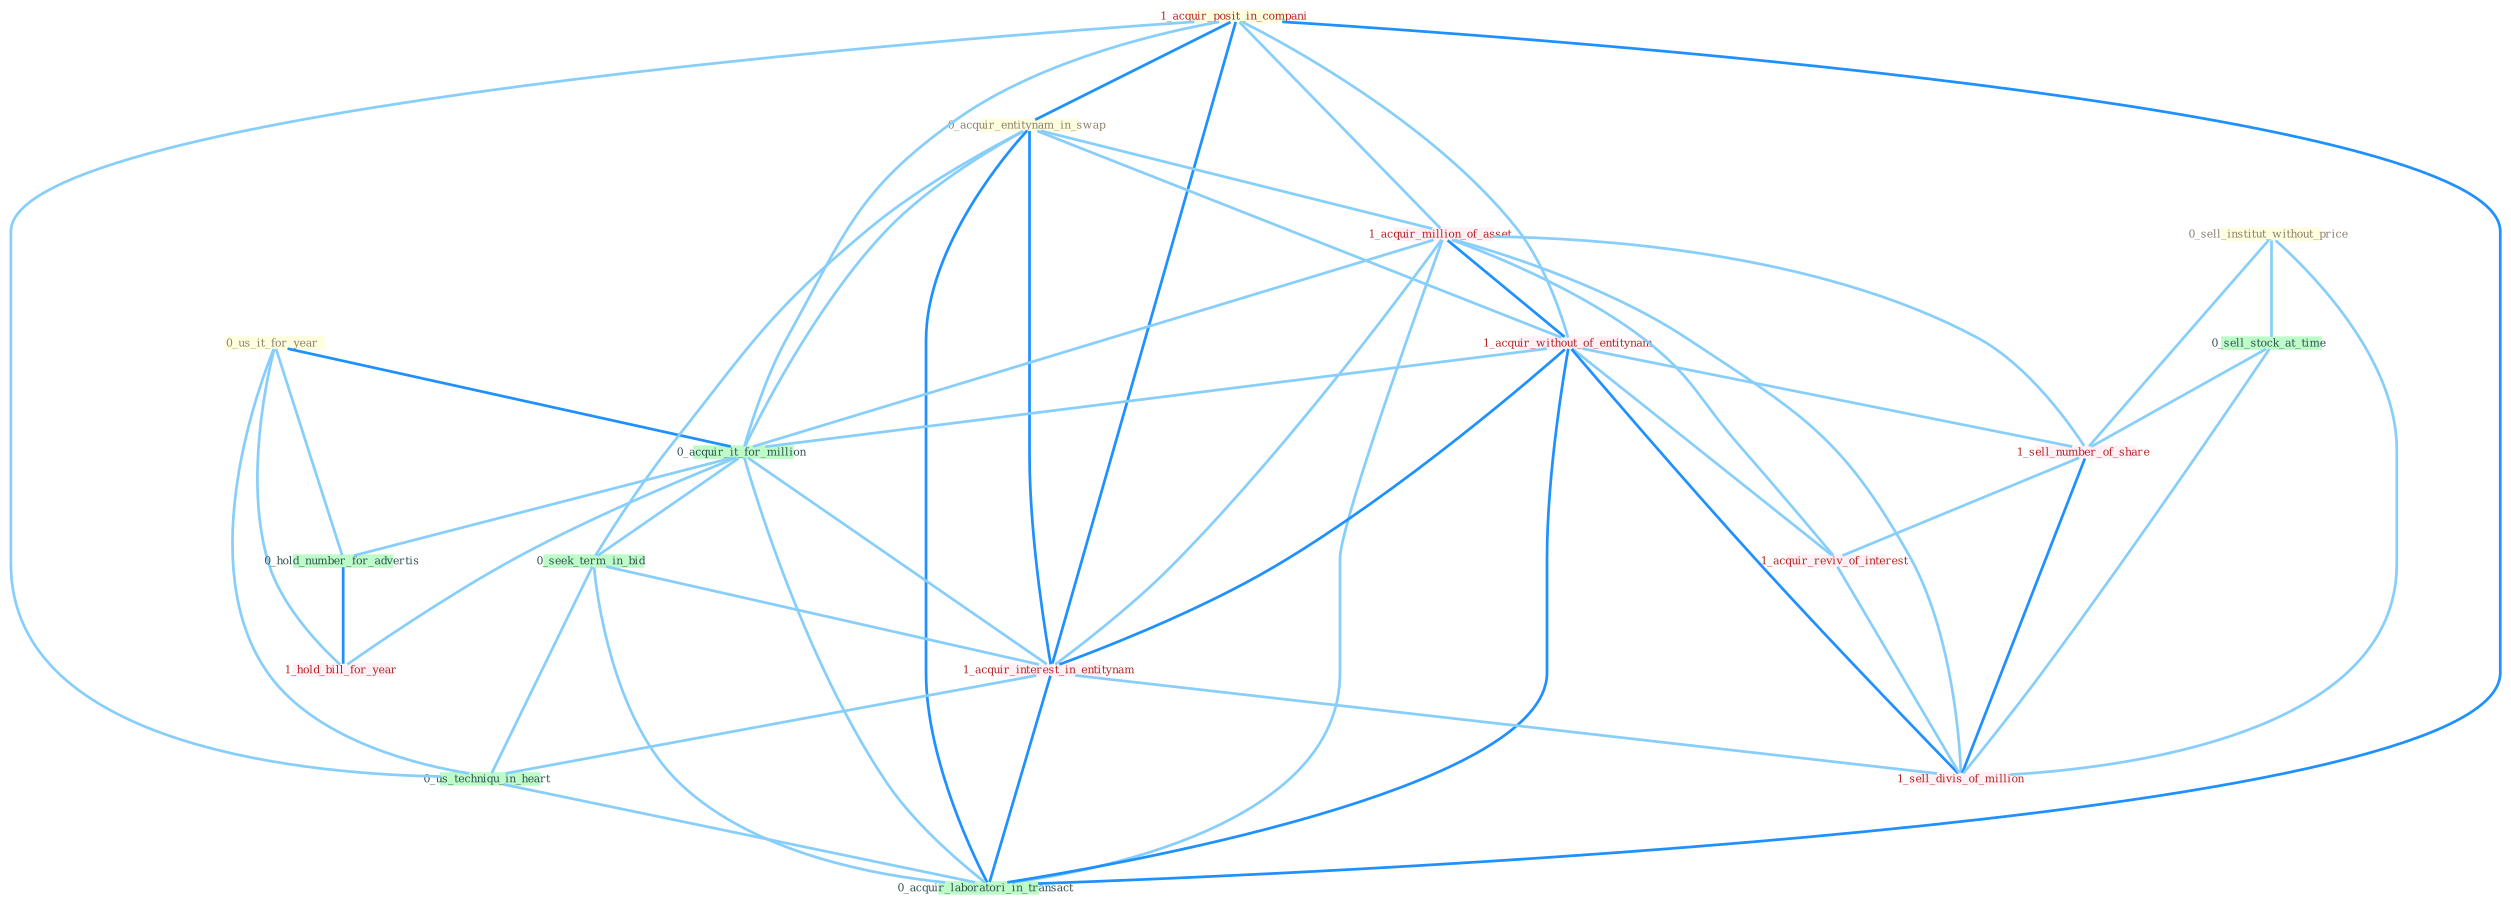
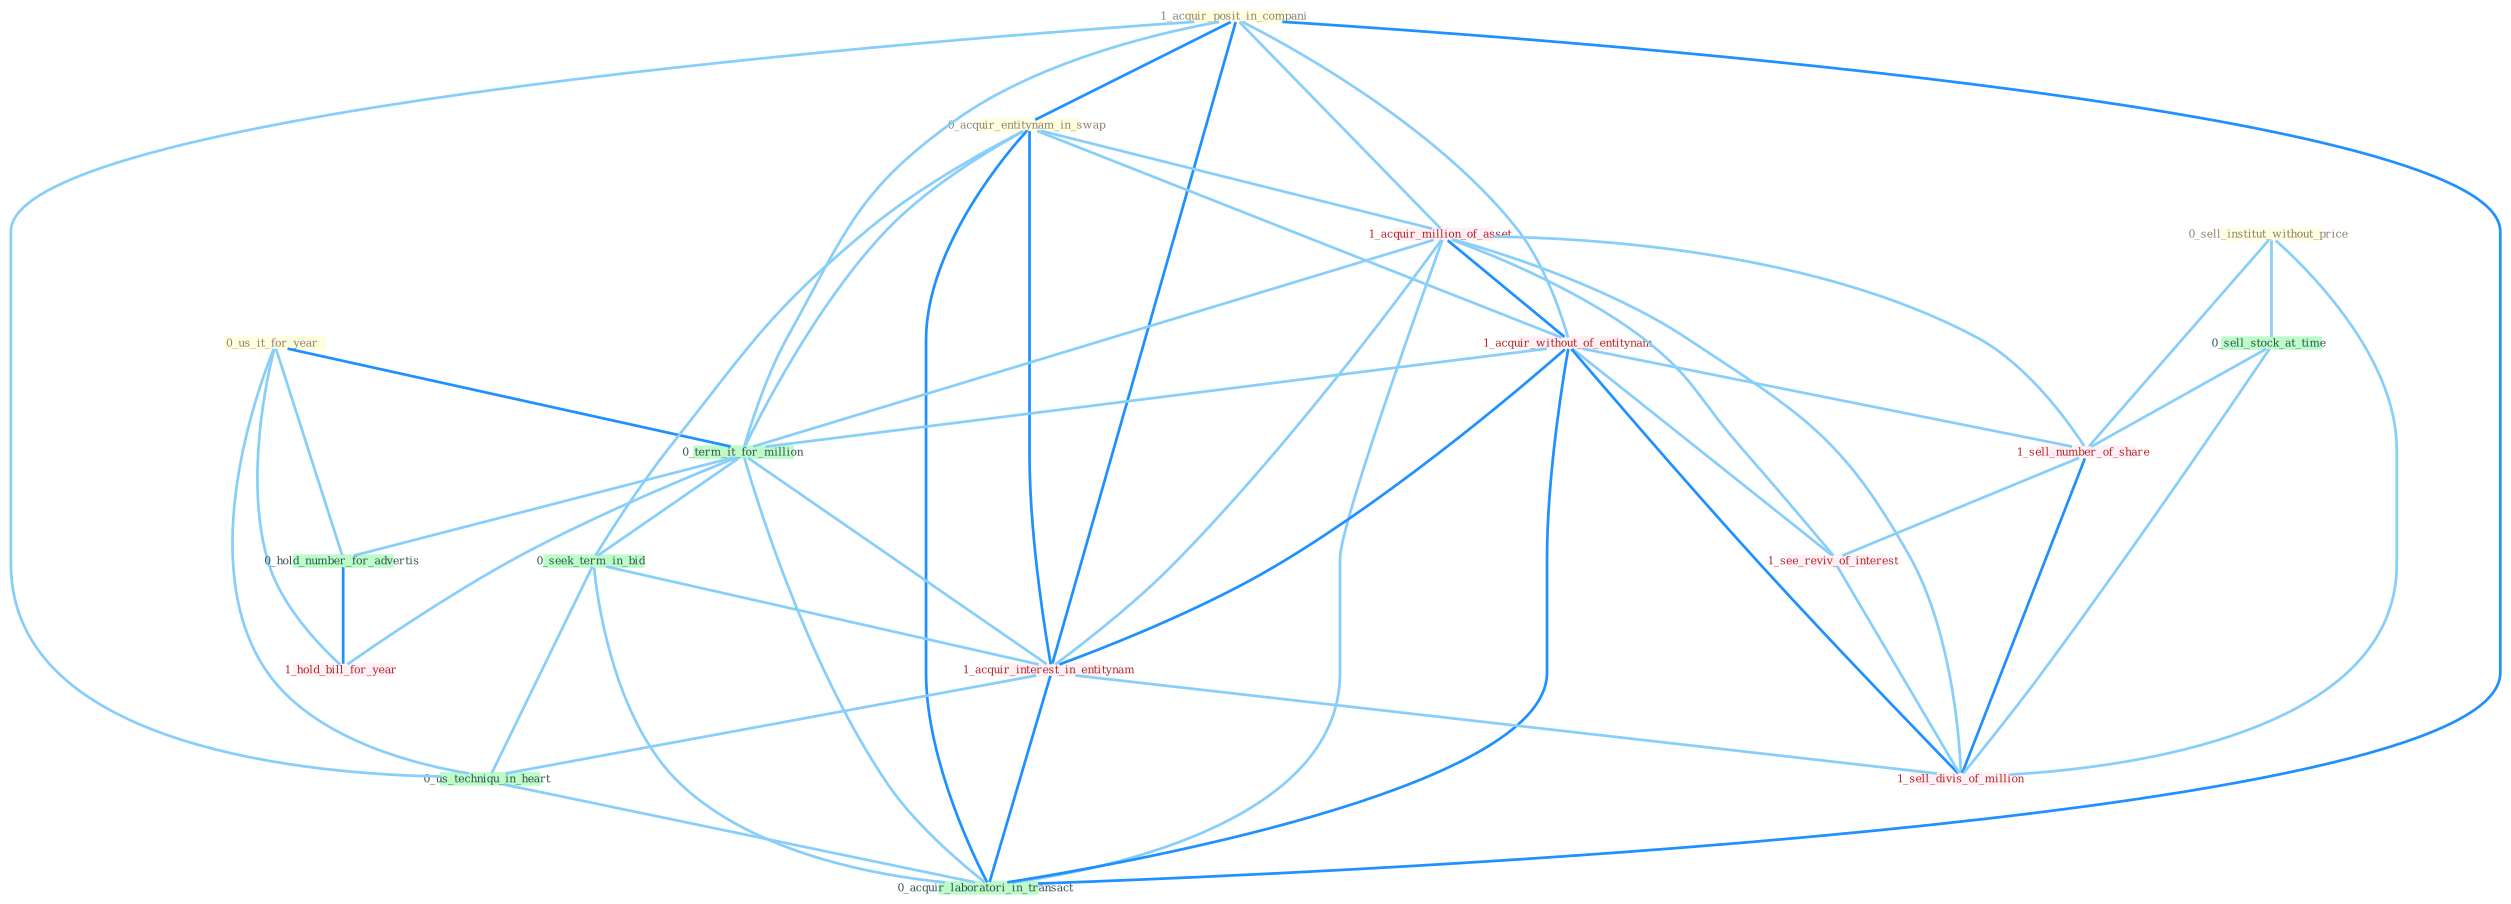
(1237, 16) -> (1237, 16)
(744, 452) -> (744, 452)
(1836, 561) -> (1836, 561)
